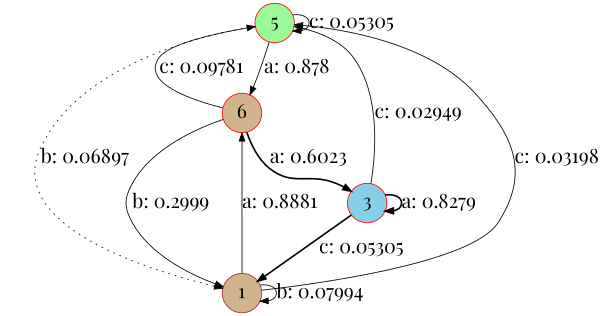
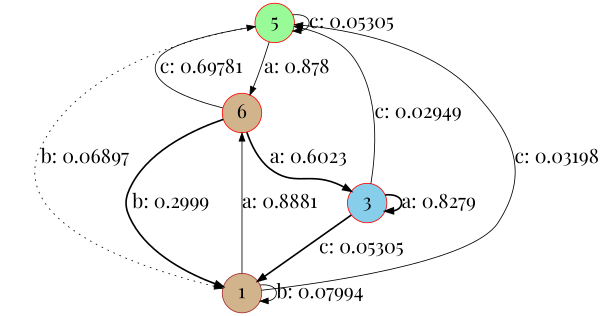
(206, 68) -> (206, 68)
(126, 199) -> (126, 199)
